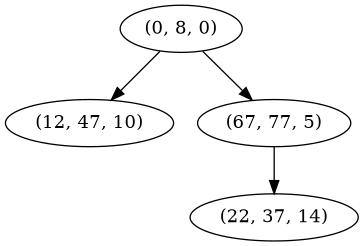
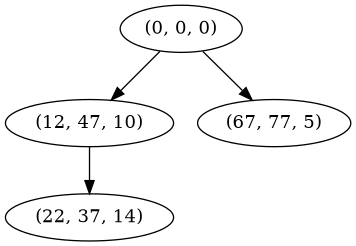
(181, 29) -> (181, 29)
(274, 164) -> (90, 164)
